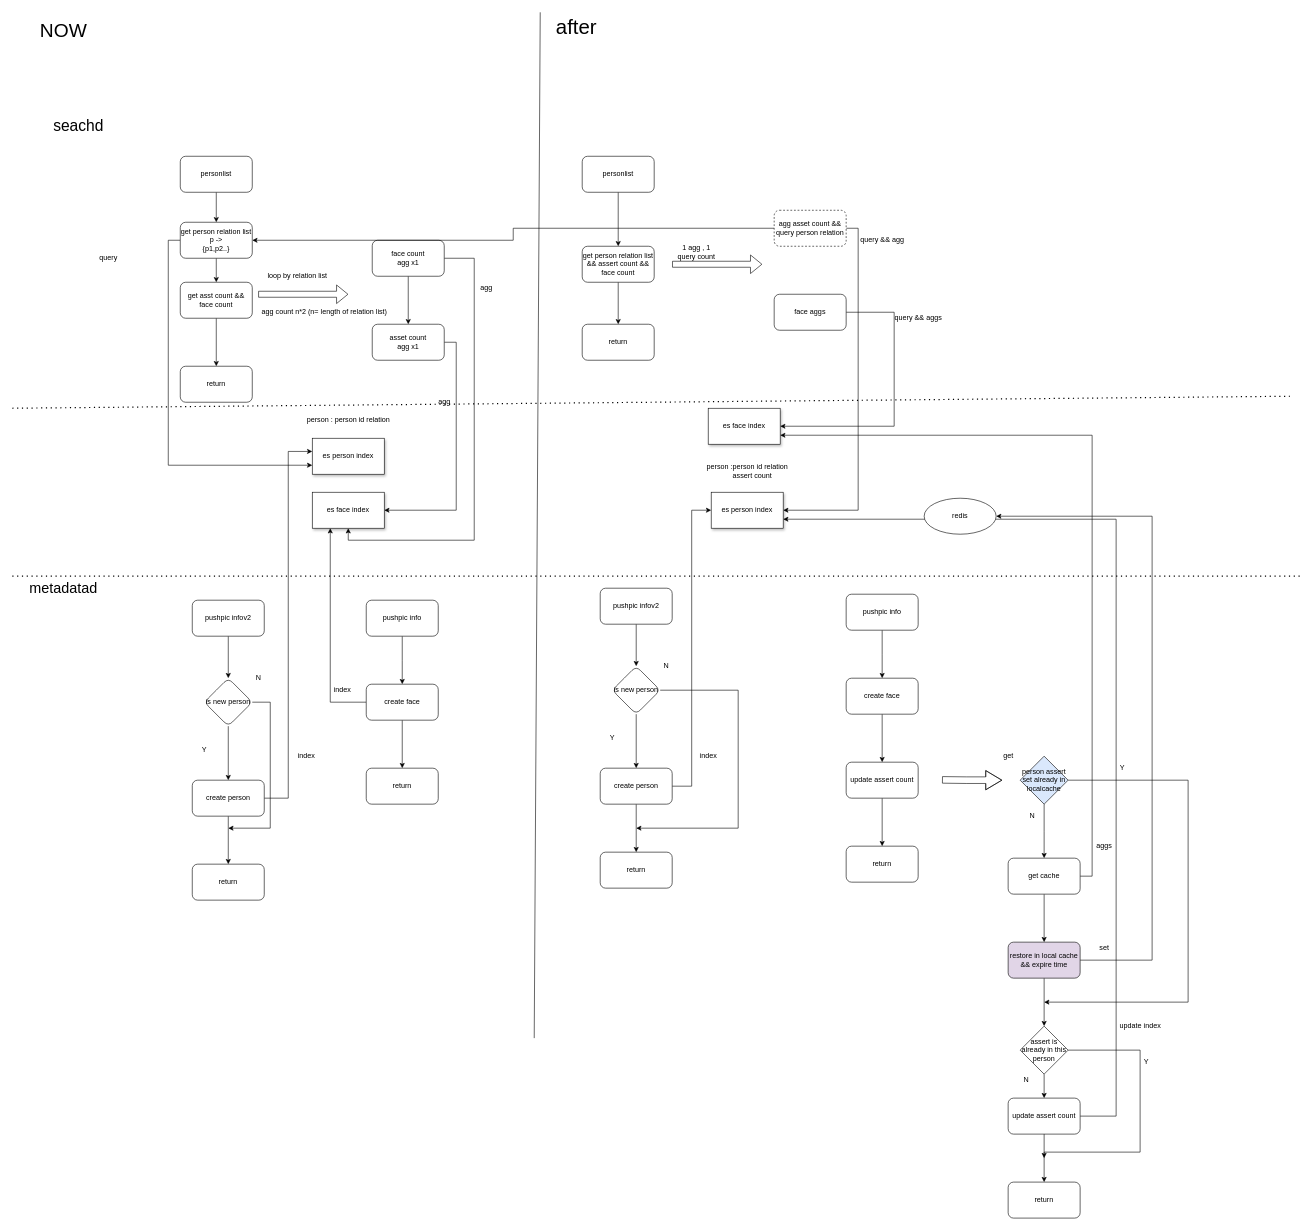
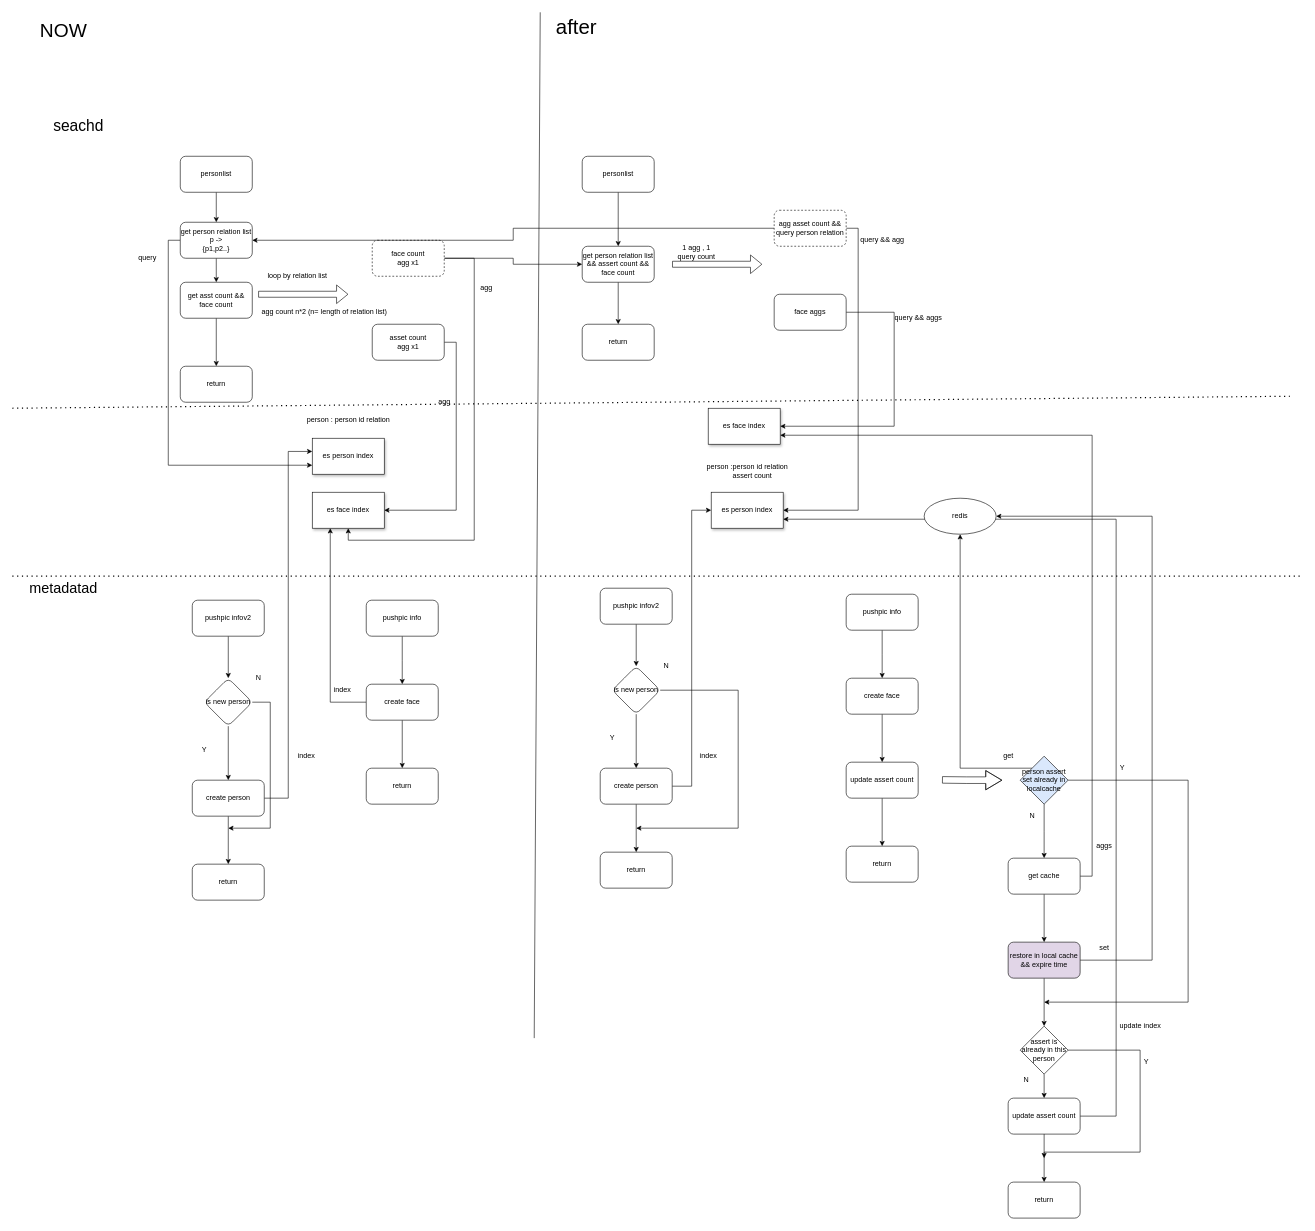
(108, 258) -> (147, 258)
(408, 258) -> (408, 258)
(408, 318) -> (512, 258)
none -> (960, 539)
